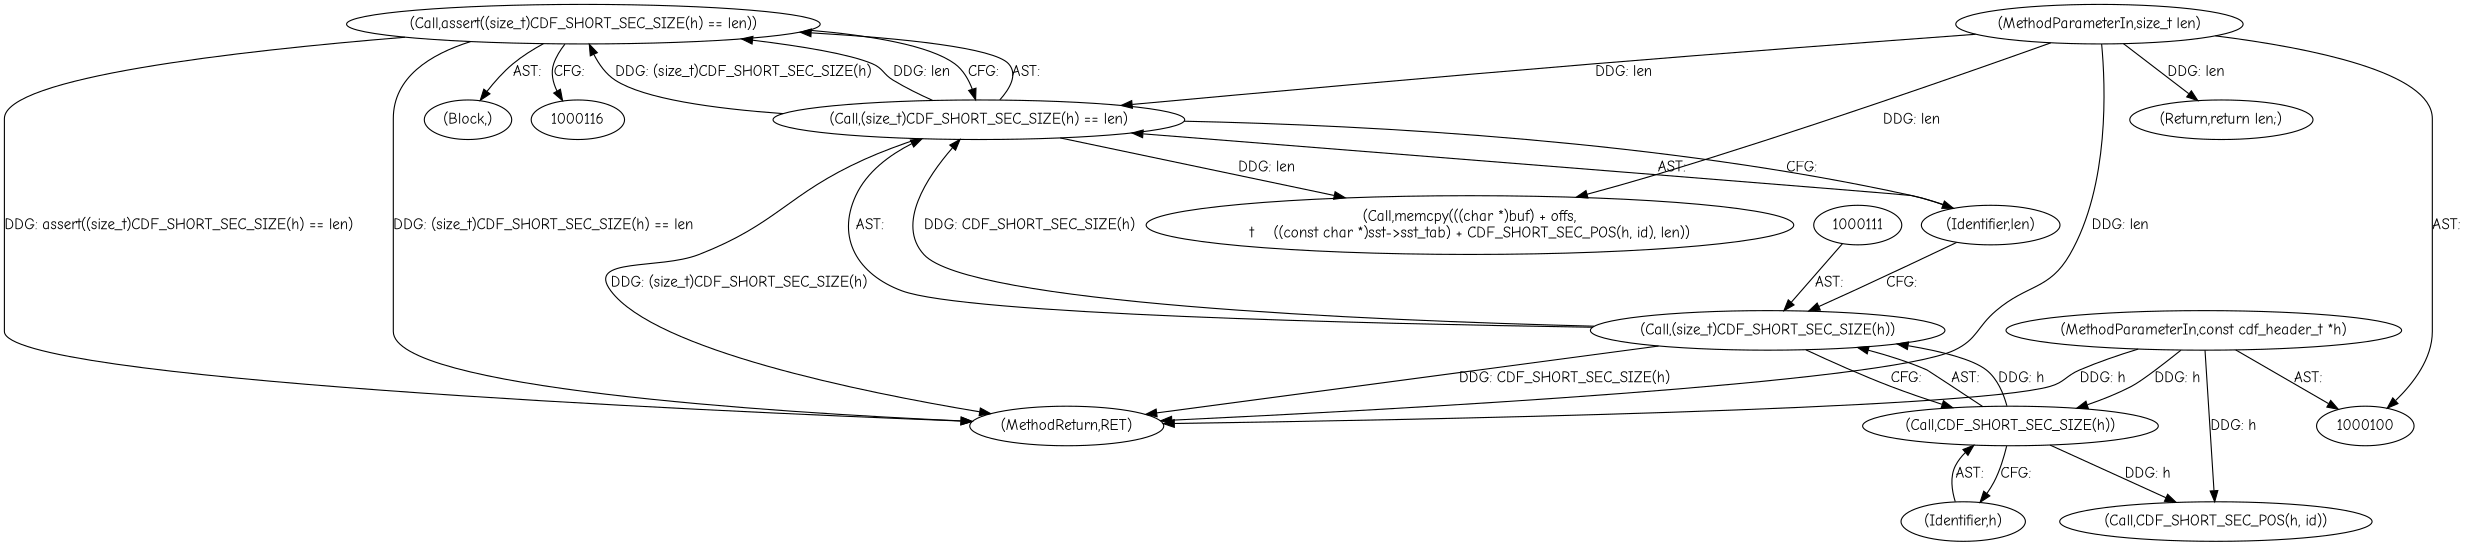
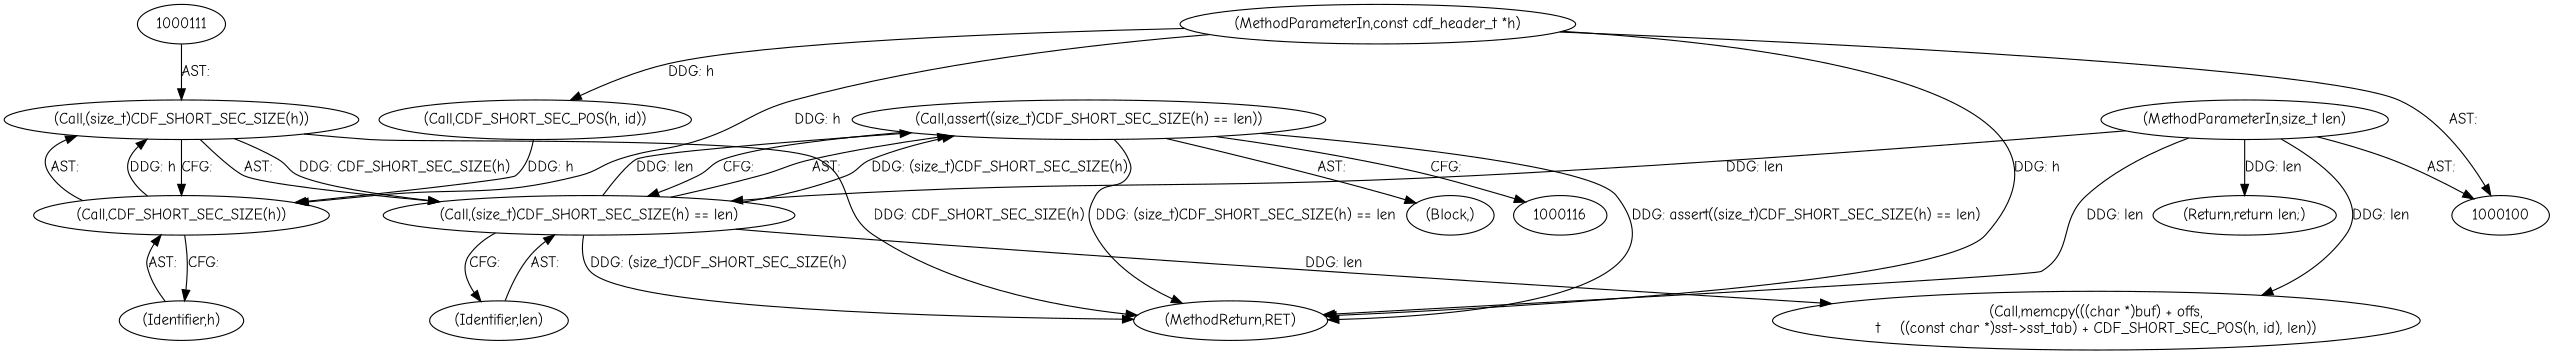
(1888, 275) -> none
(2108, 471) -> (456, 185)
